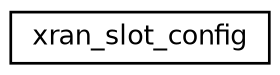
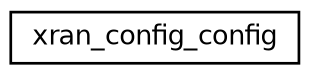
(140, 38) -> (155, 38)
